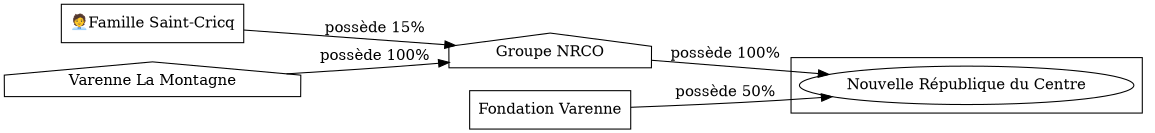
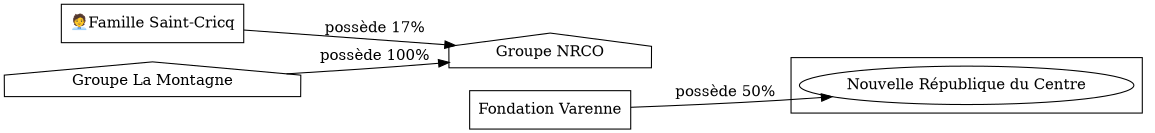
(375, 28) -> (375, 28)
(735, 67) -> none
(153, 81) -> (153, 81)
